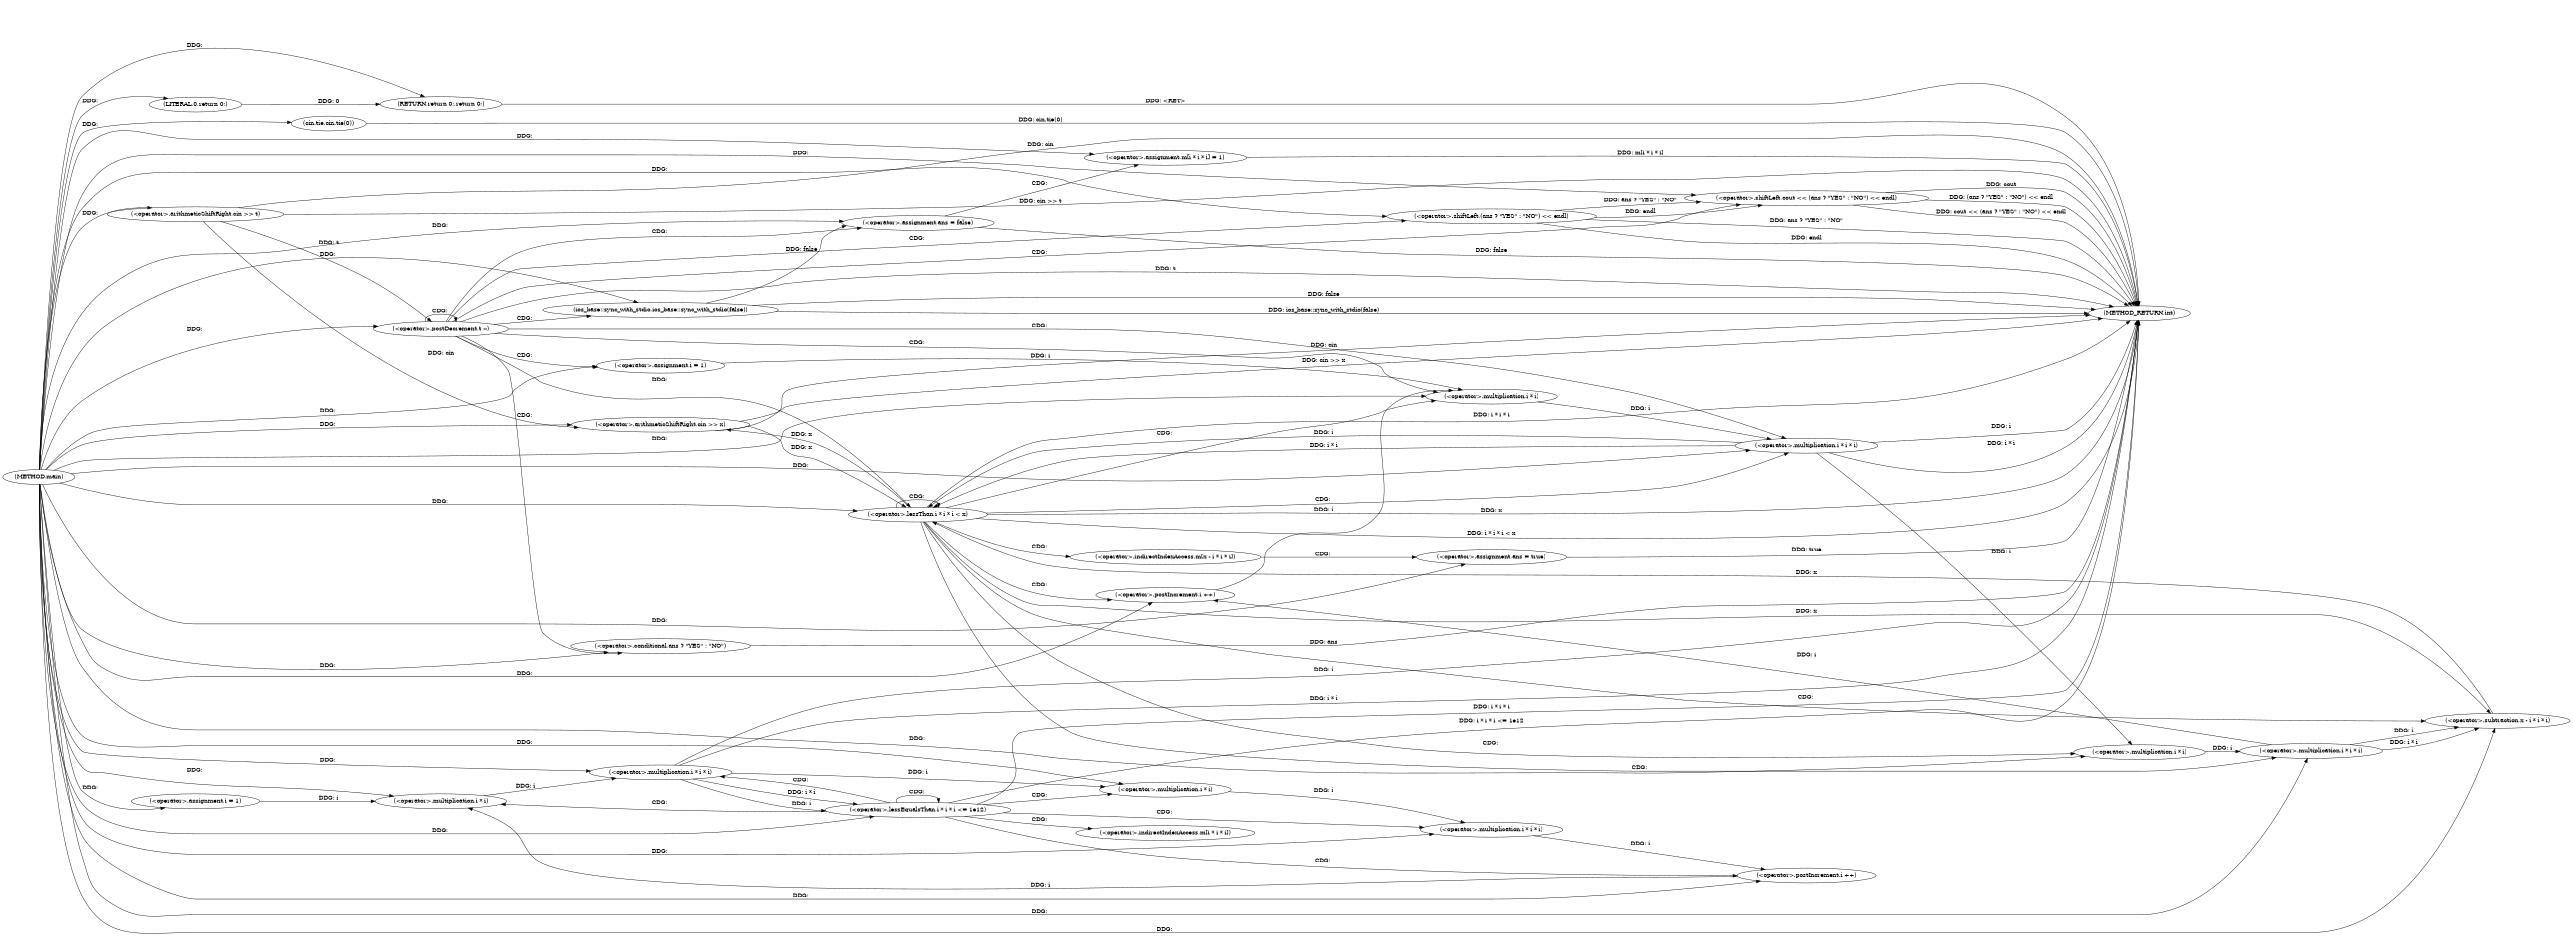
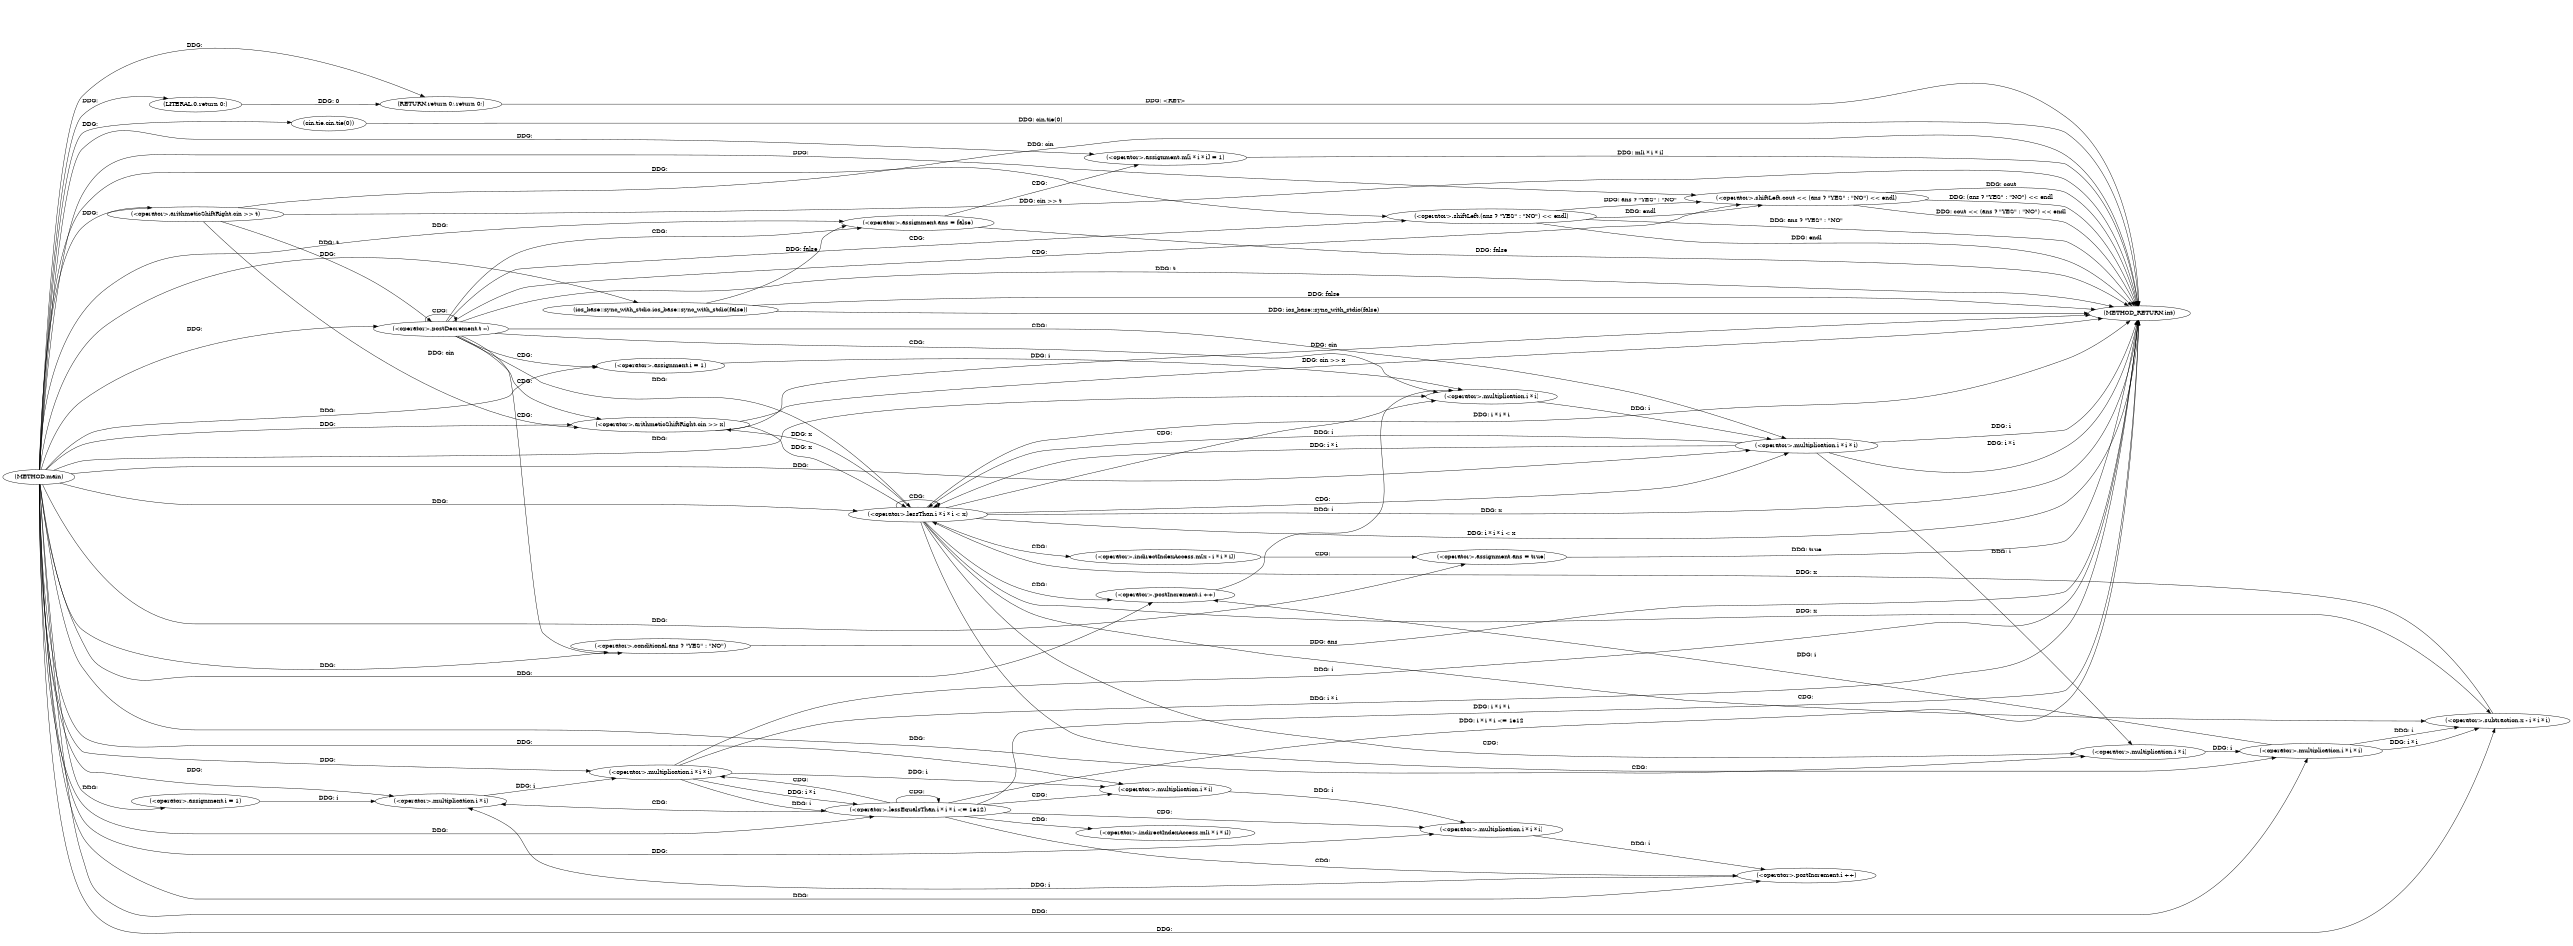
(540, 320) -> (520, 389)
